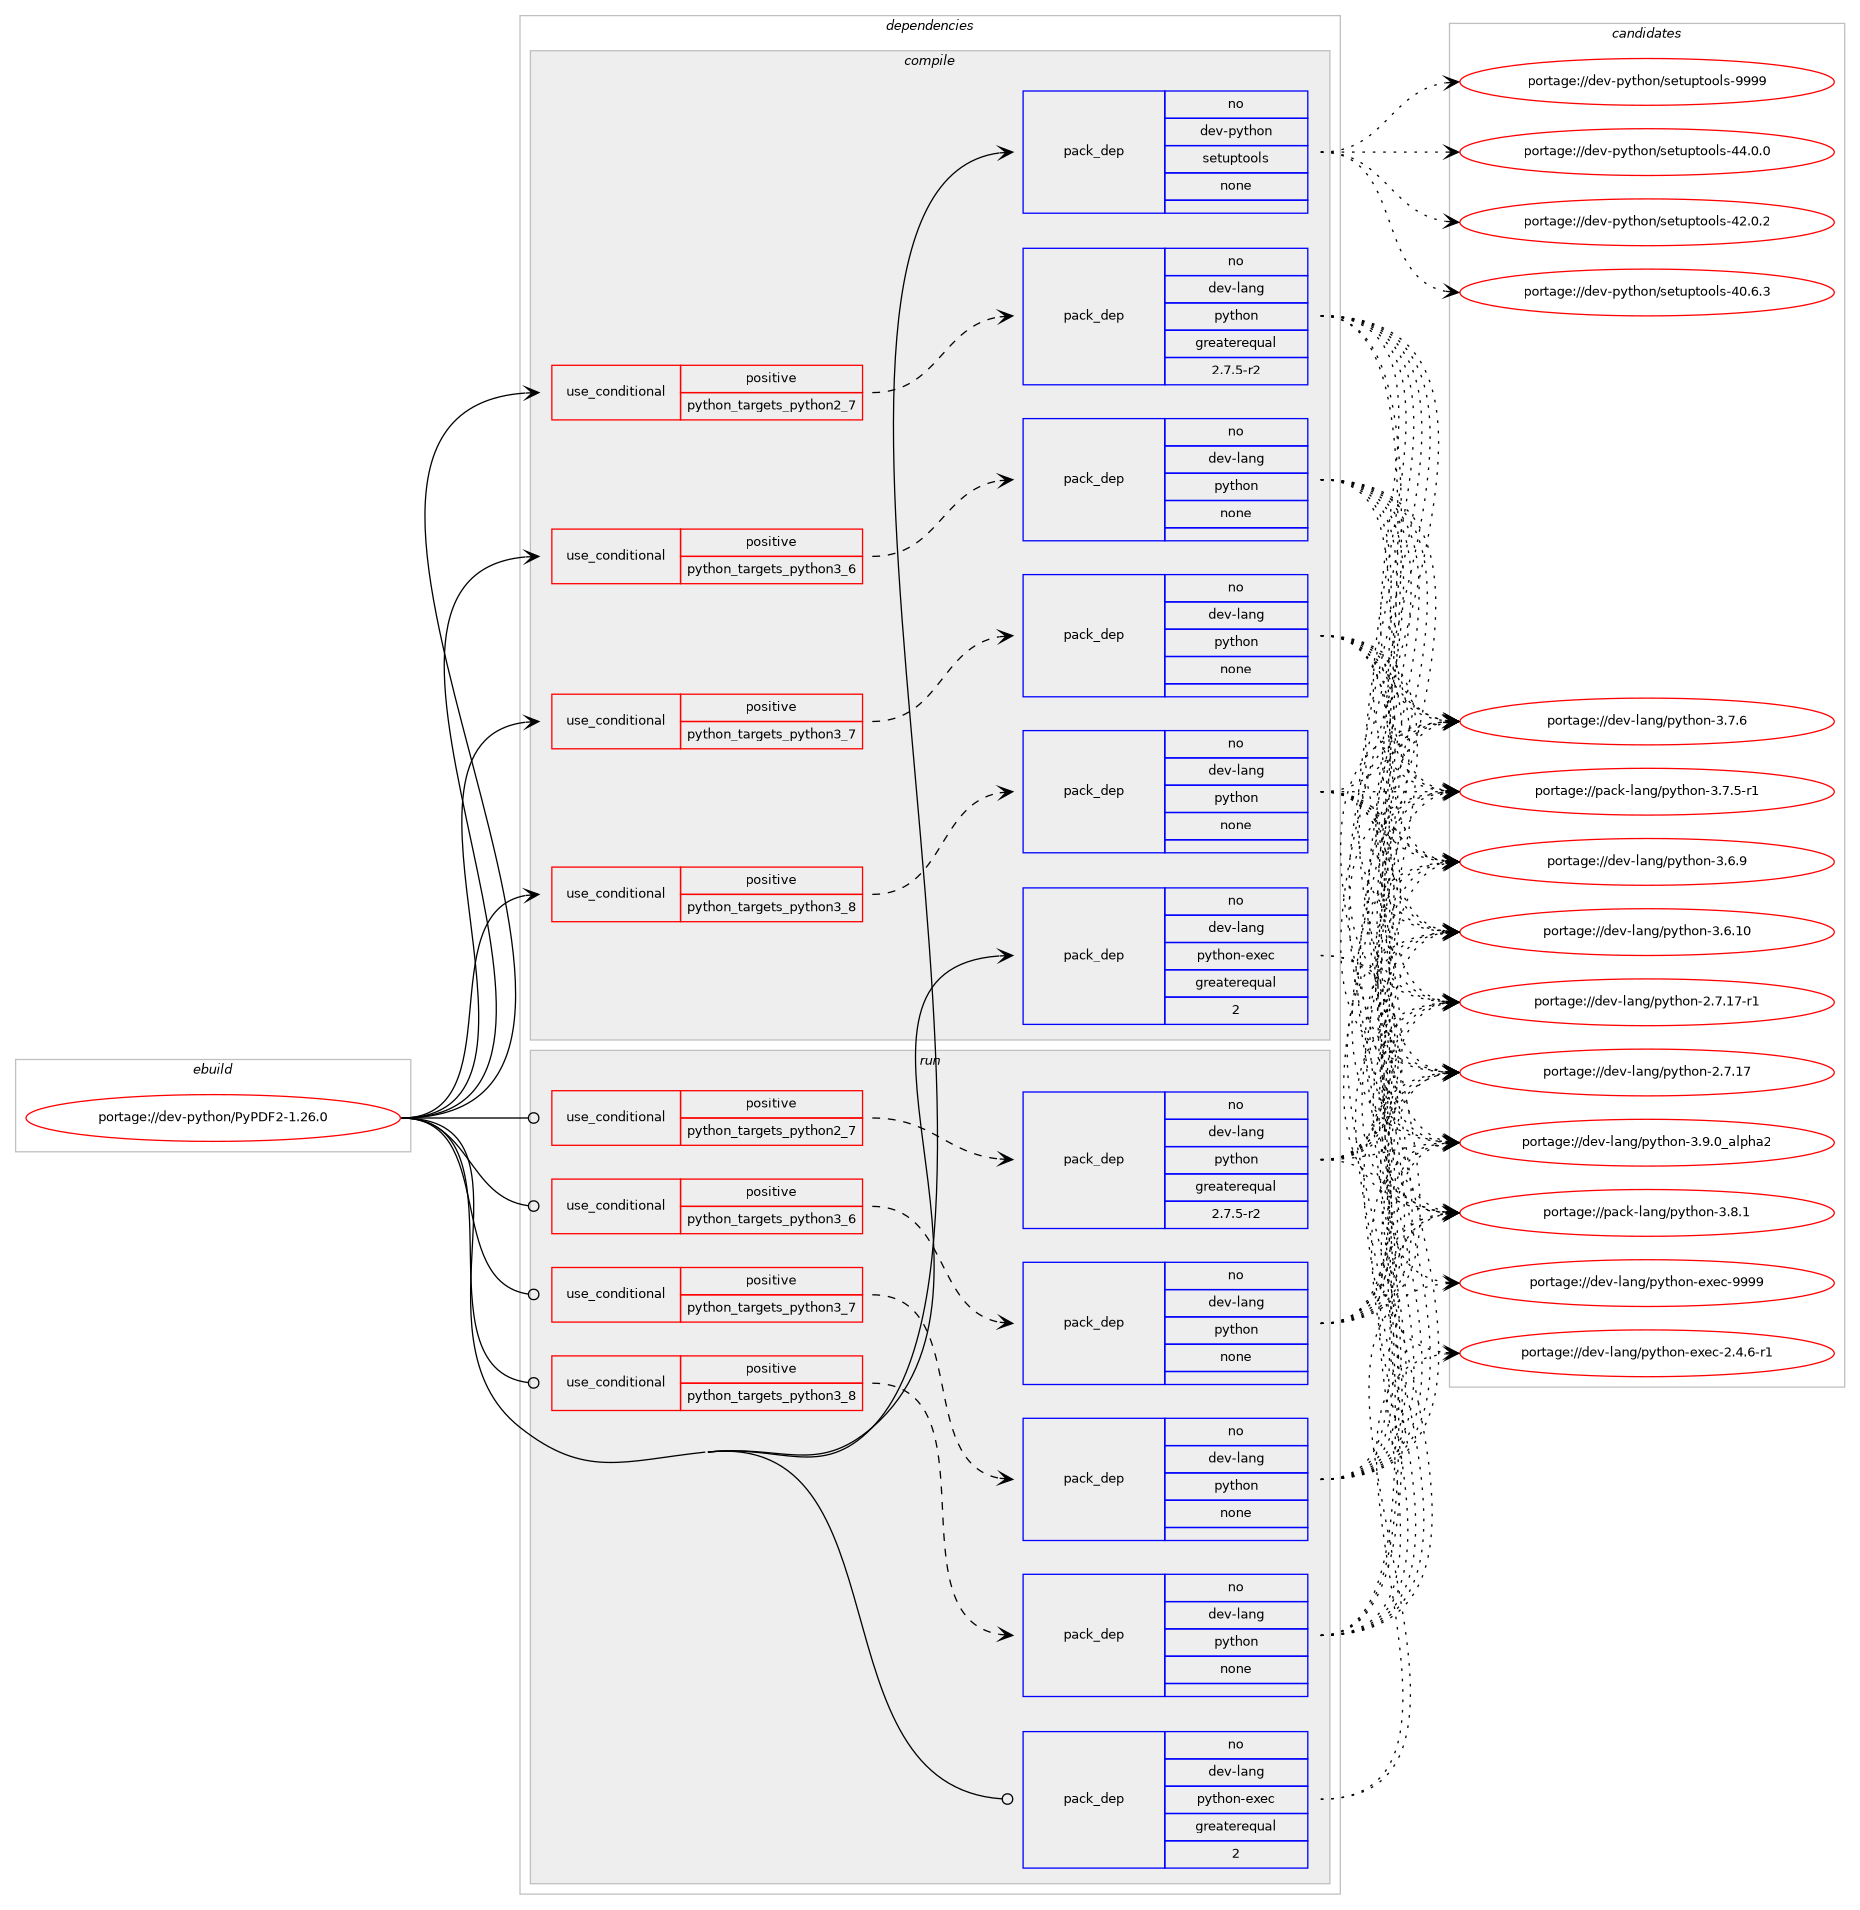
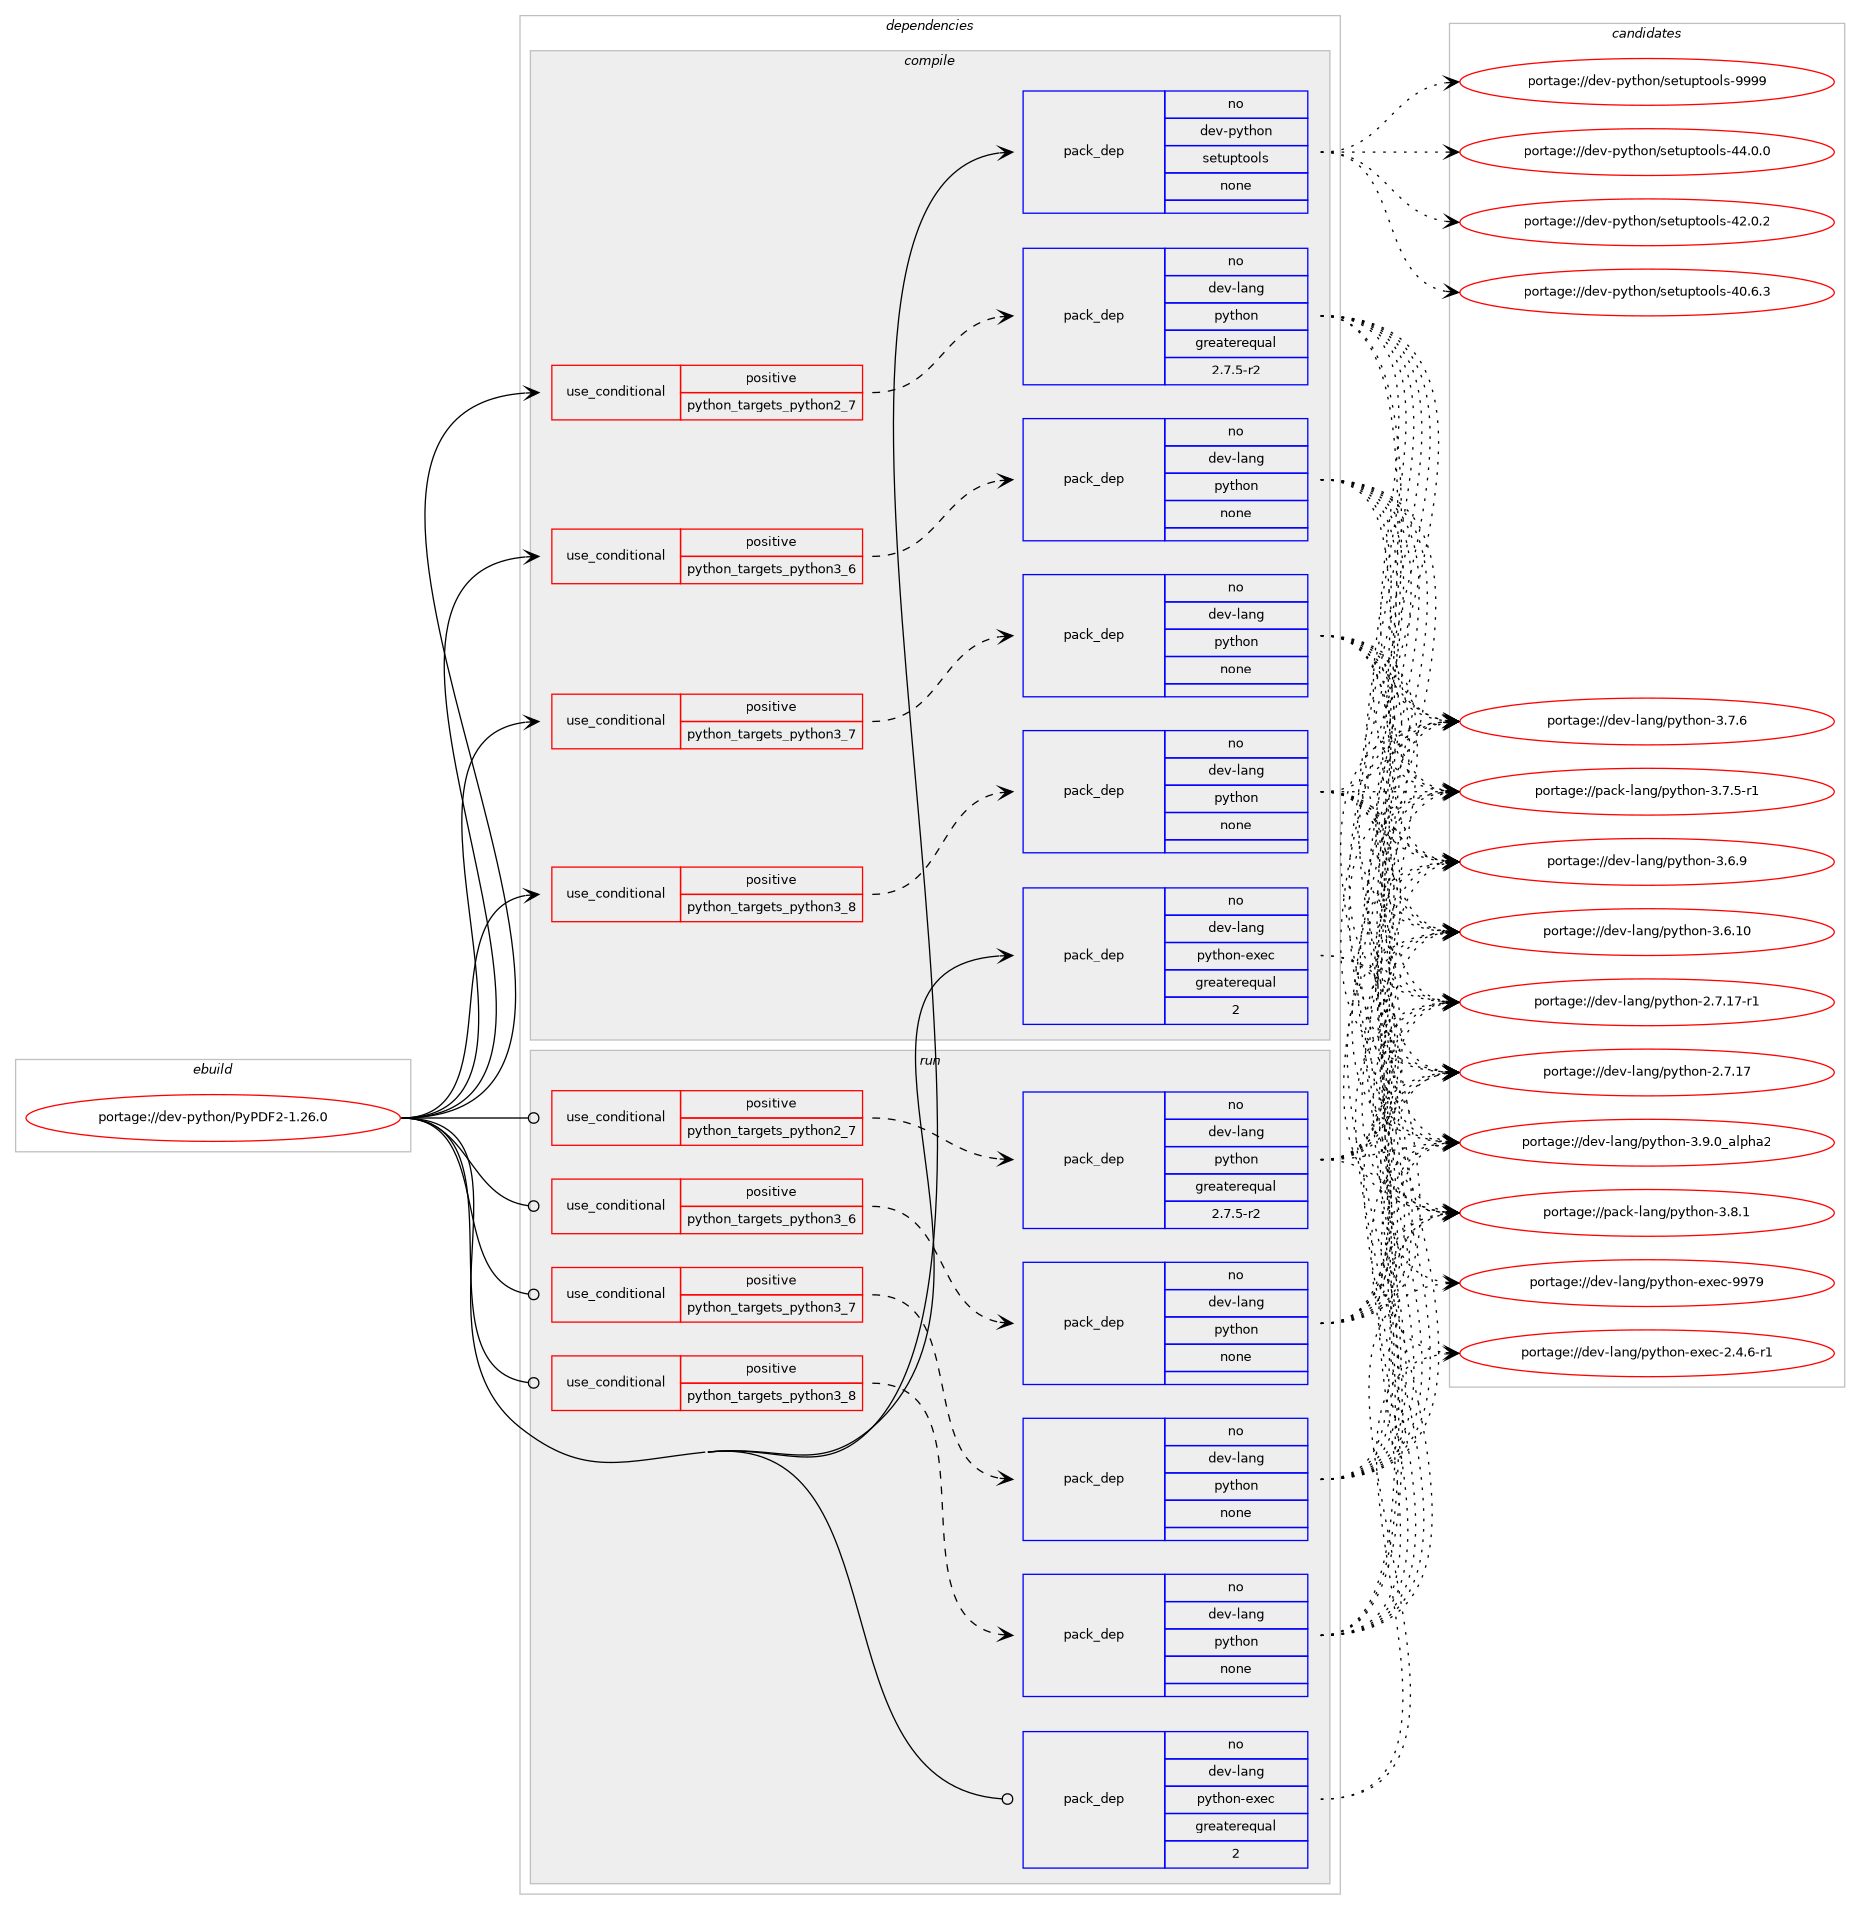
(1647, 1283) -> (1647, 1283)
